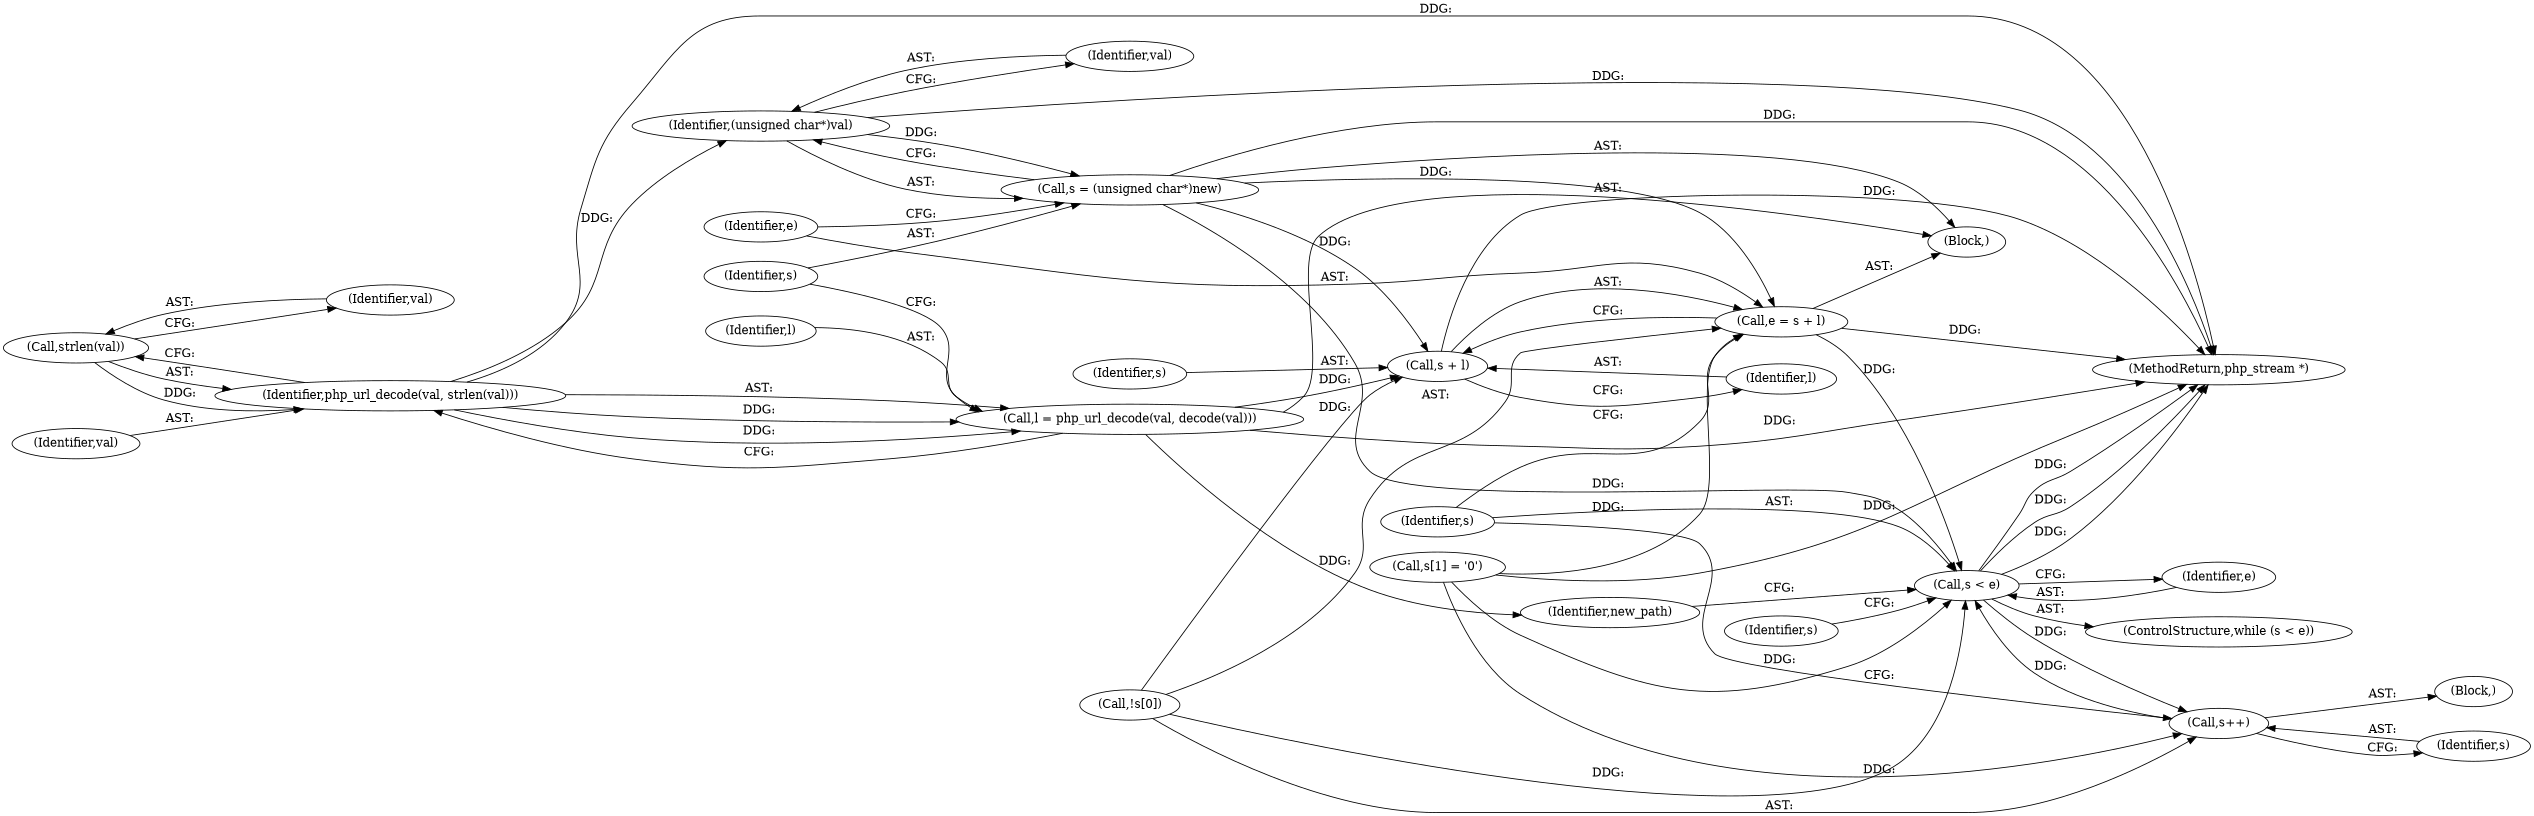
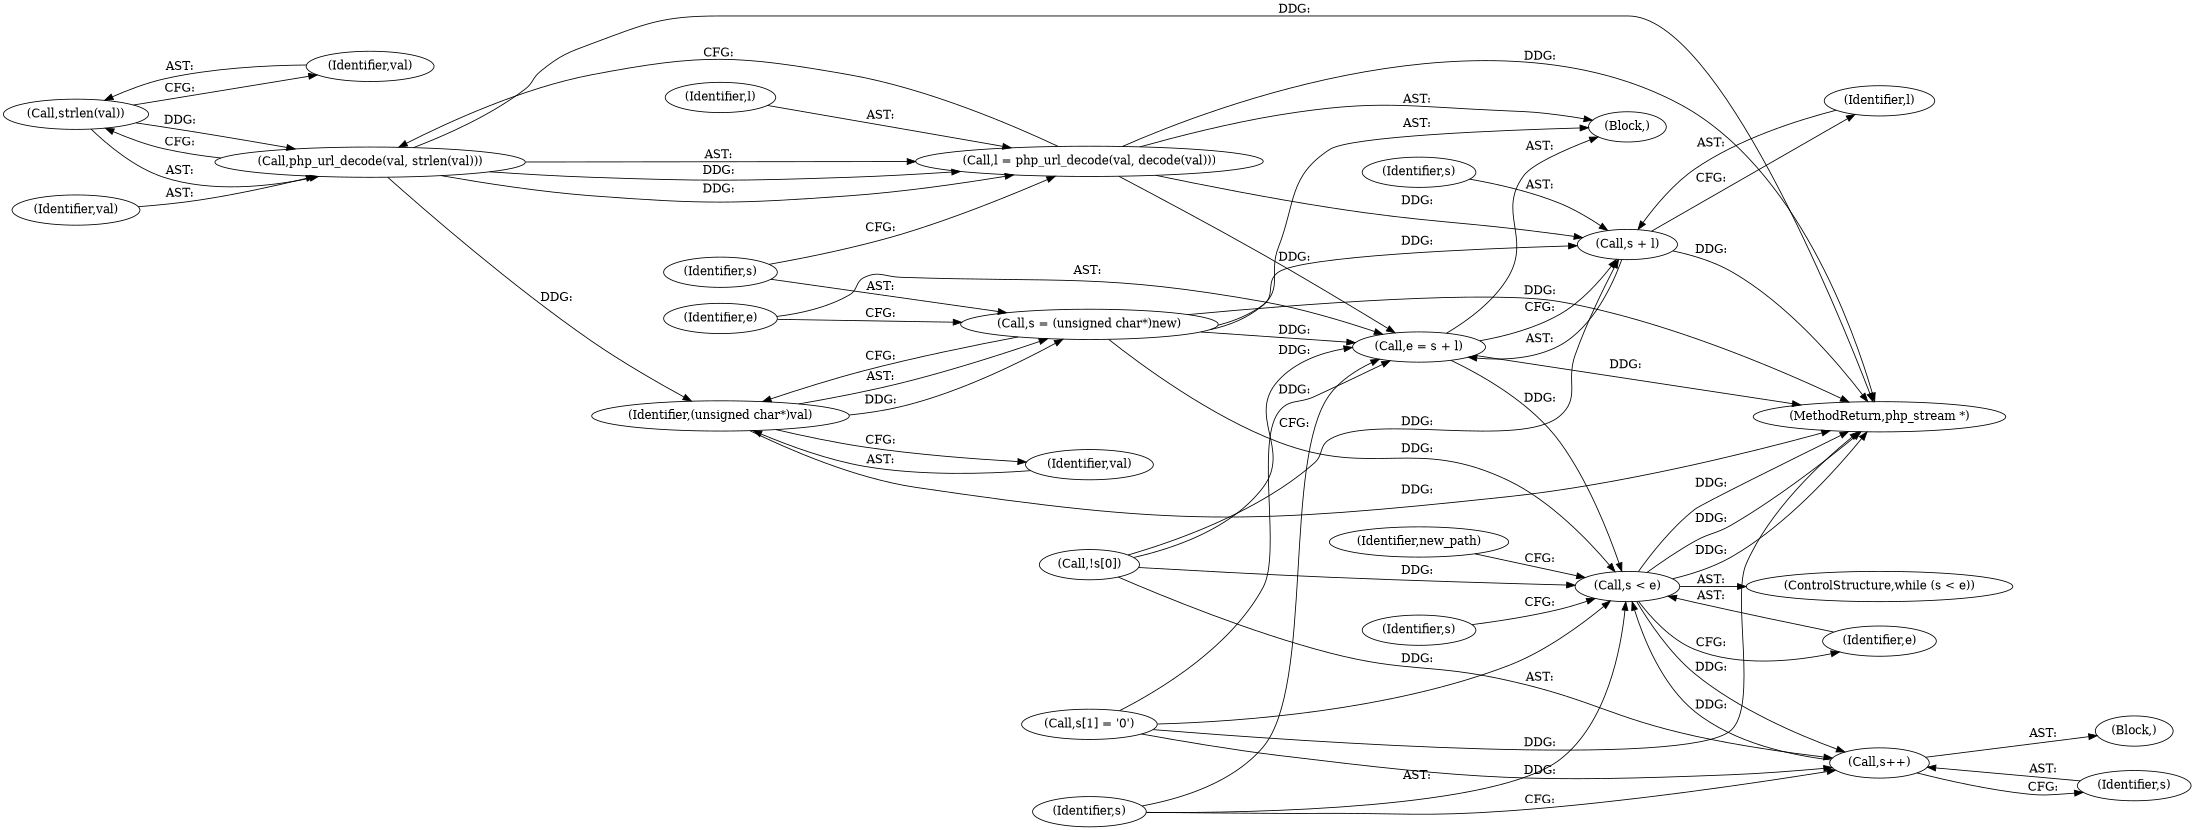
(1438, 395) -> (1296, 351)
(390, 396) -> (370, 162)
(1312, 562) -> (1255, 250)
